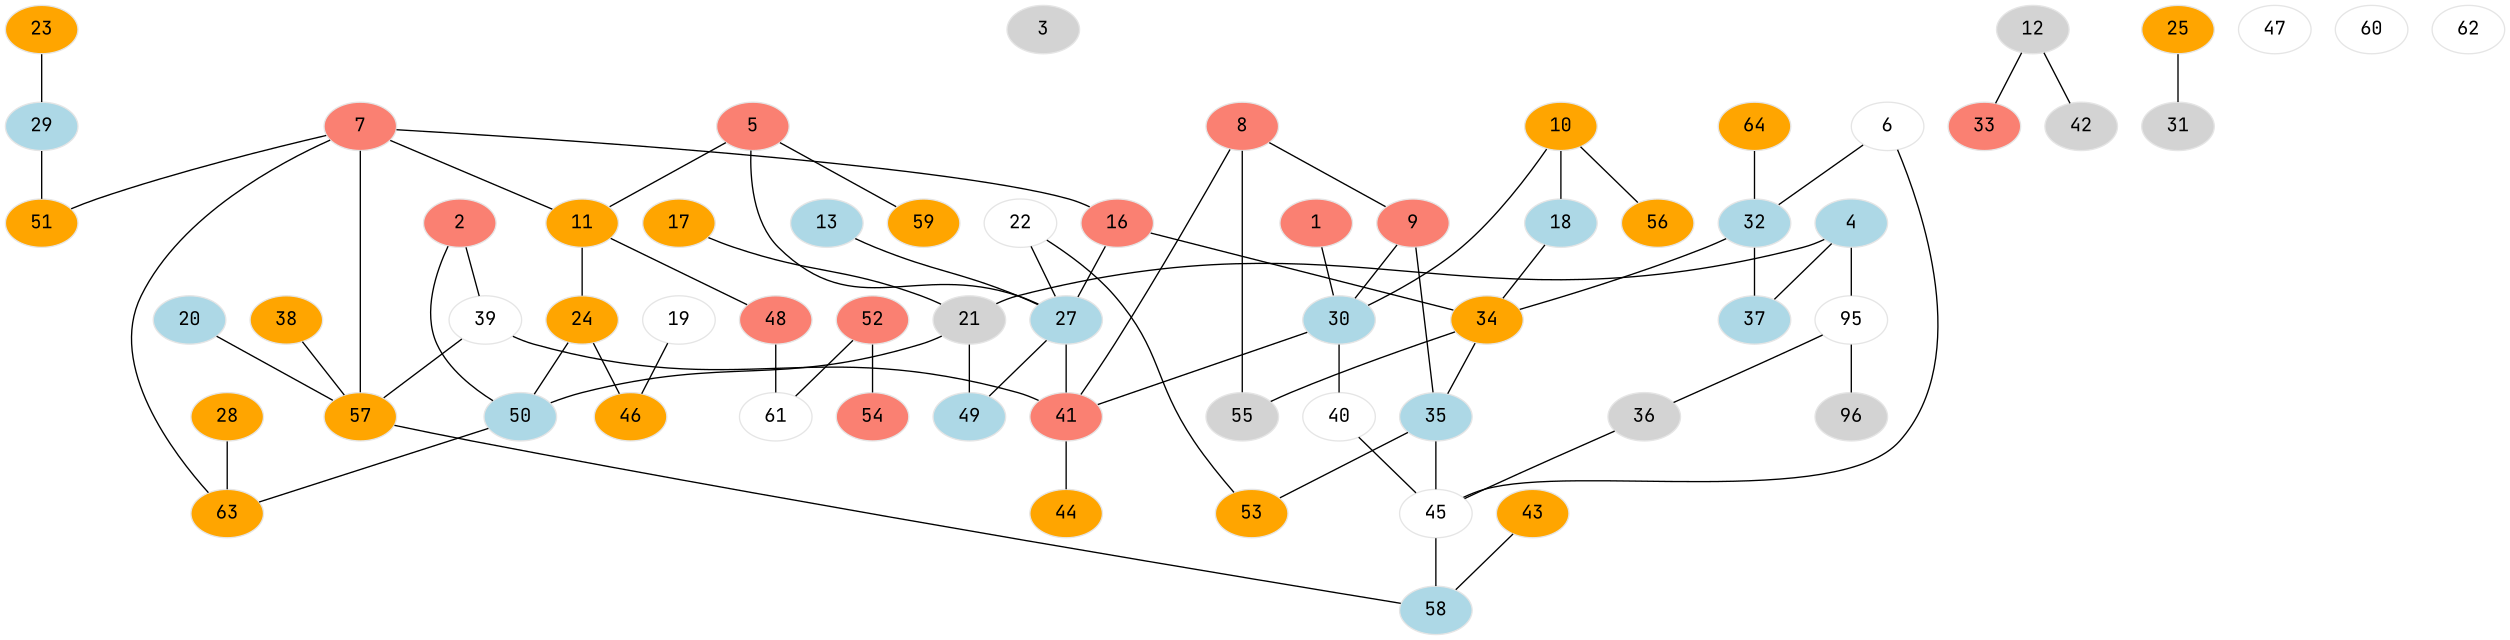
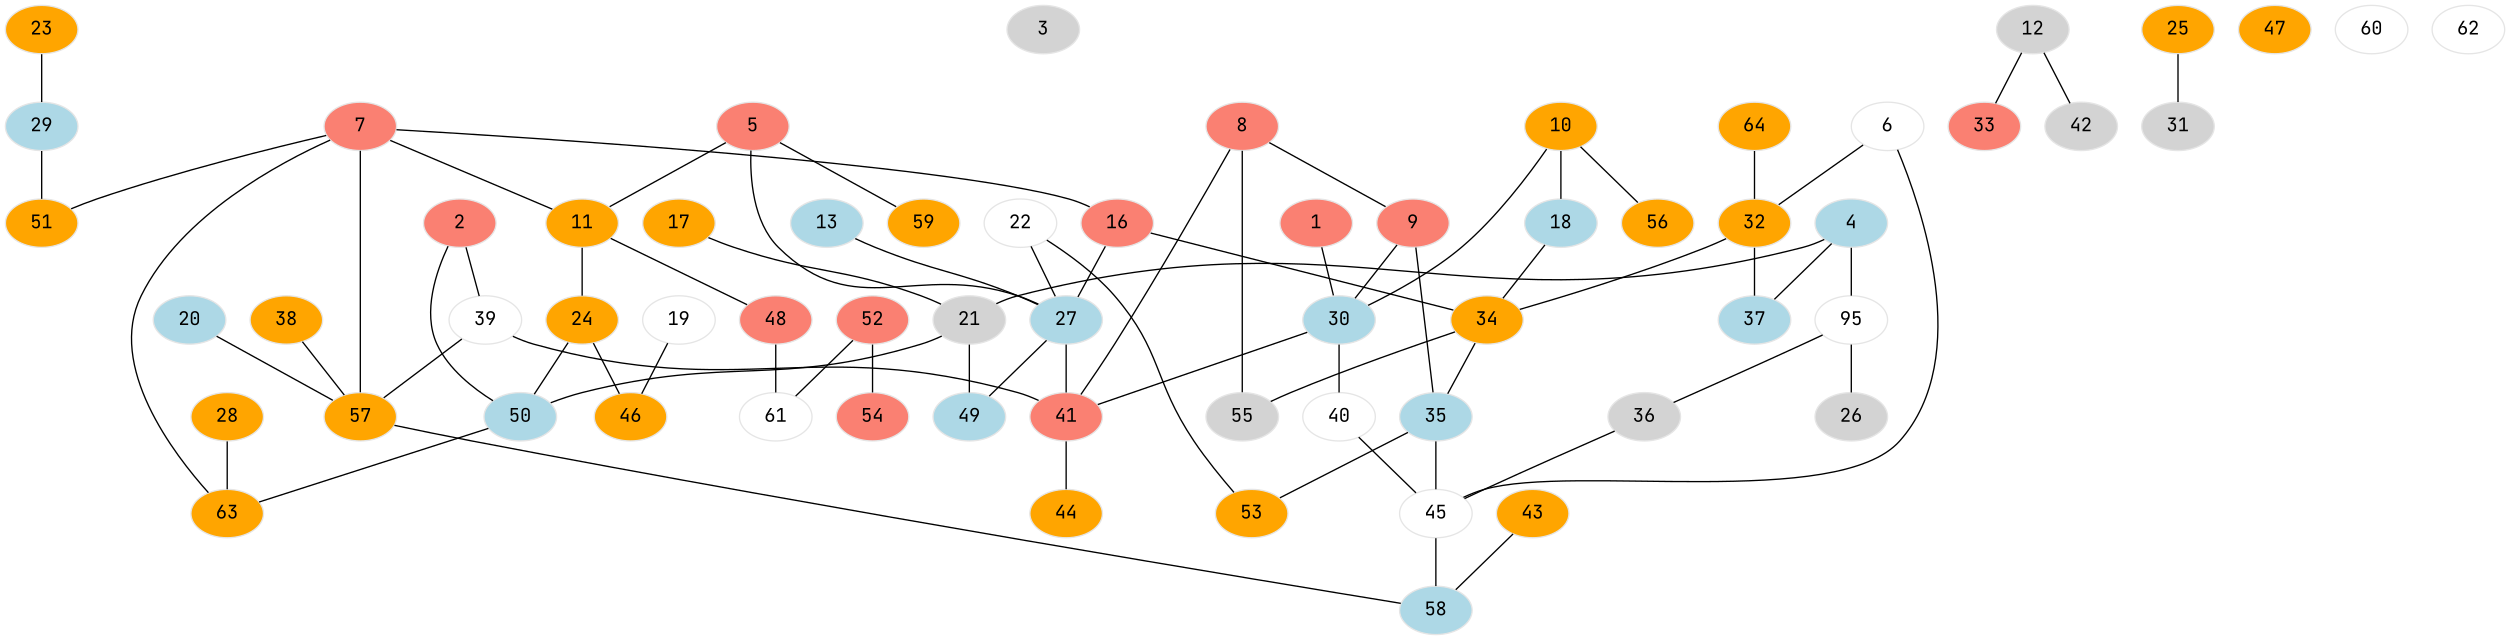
(2275, 30) -> (2275, 30)
(1754, 223) -> (1754, 223)
(1851, 417) -> (1851, 417)
